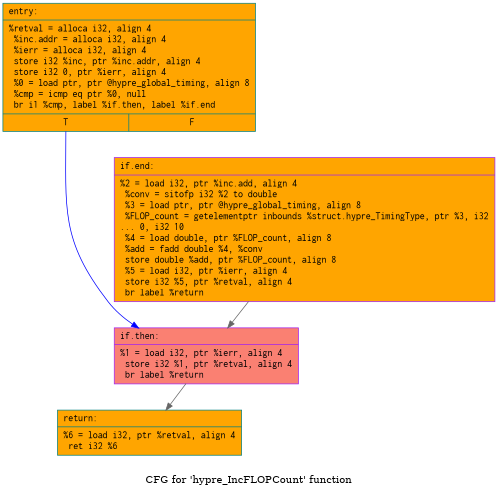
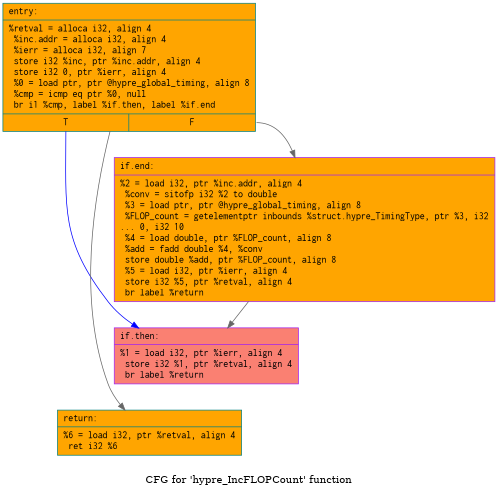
(78, 50) -> (78, 50)
none -> (279, 131)
(209, 183) -> (211, 183)
(178, 394) -> (91, 263)
